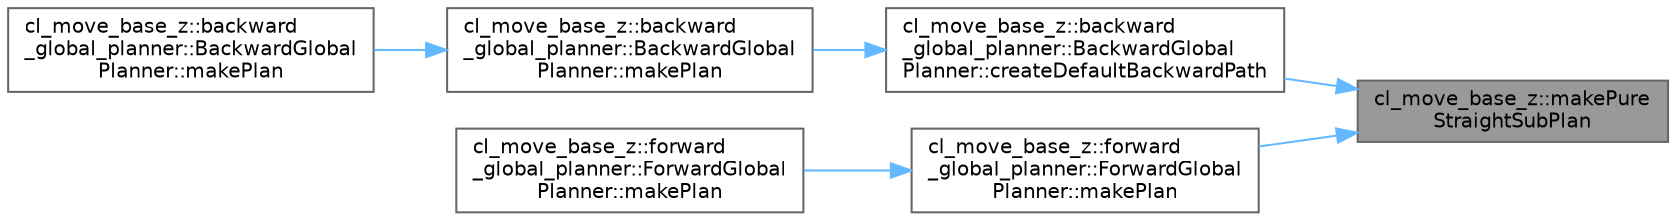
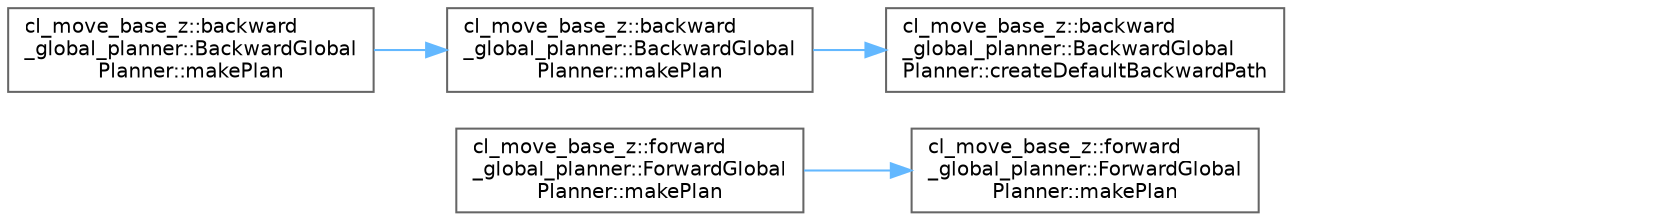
(1513, 111) -> none
